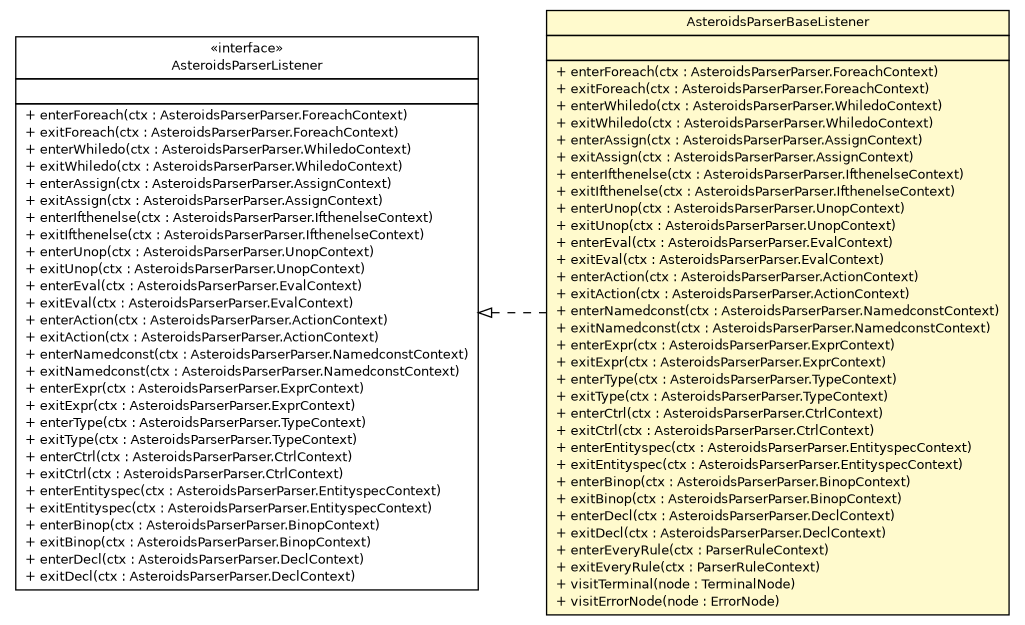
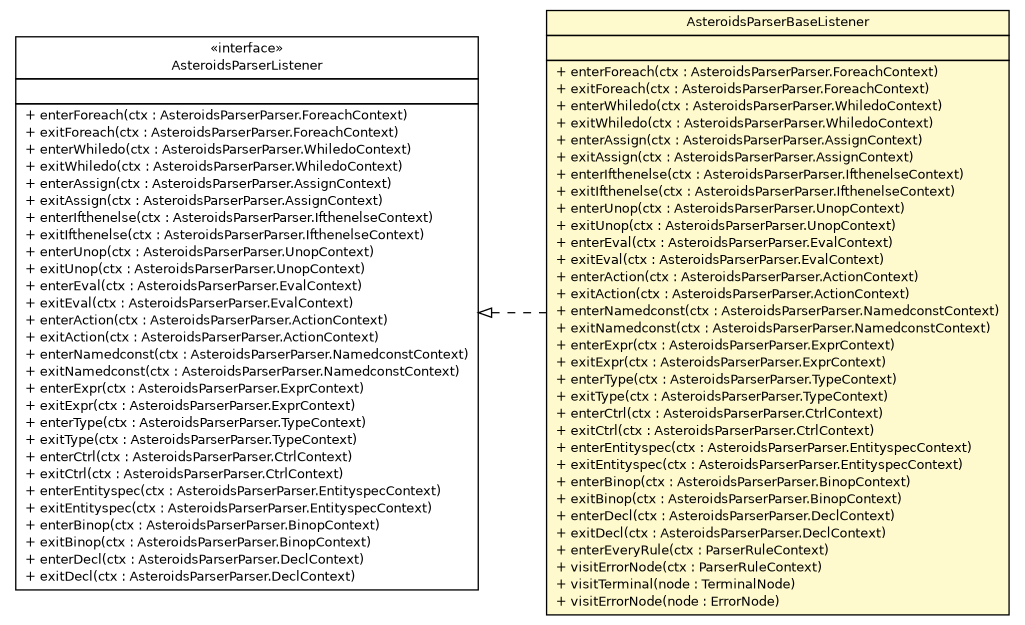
(688, 568) -> (689, 568)
